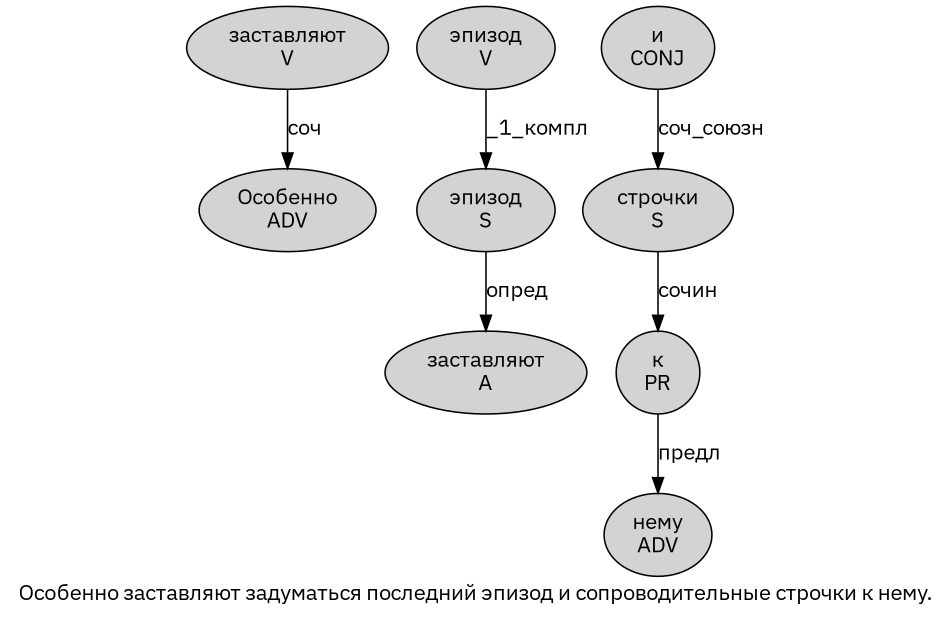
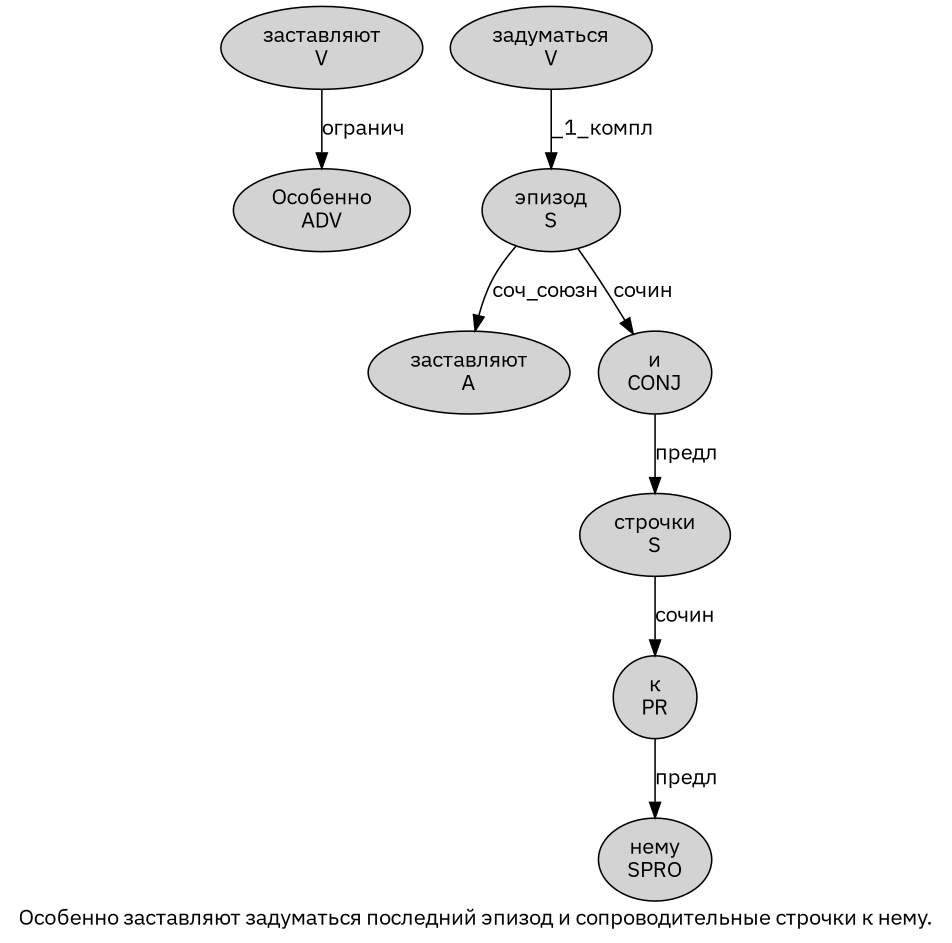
(486, 48) -> (551, 48)
(305, 129) -> (364, 129)
(711, 129) -> (687, 454)
none -> (602, 284)
(517, 291) -> (546, 291)
(658, 535) -> (655, 860)
